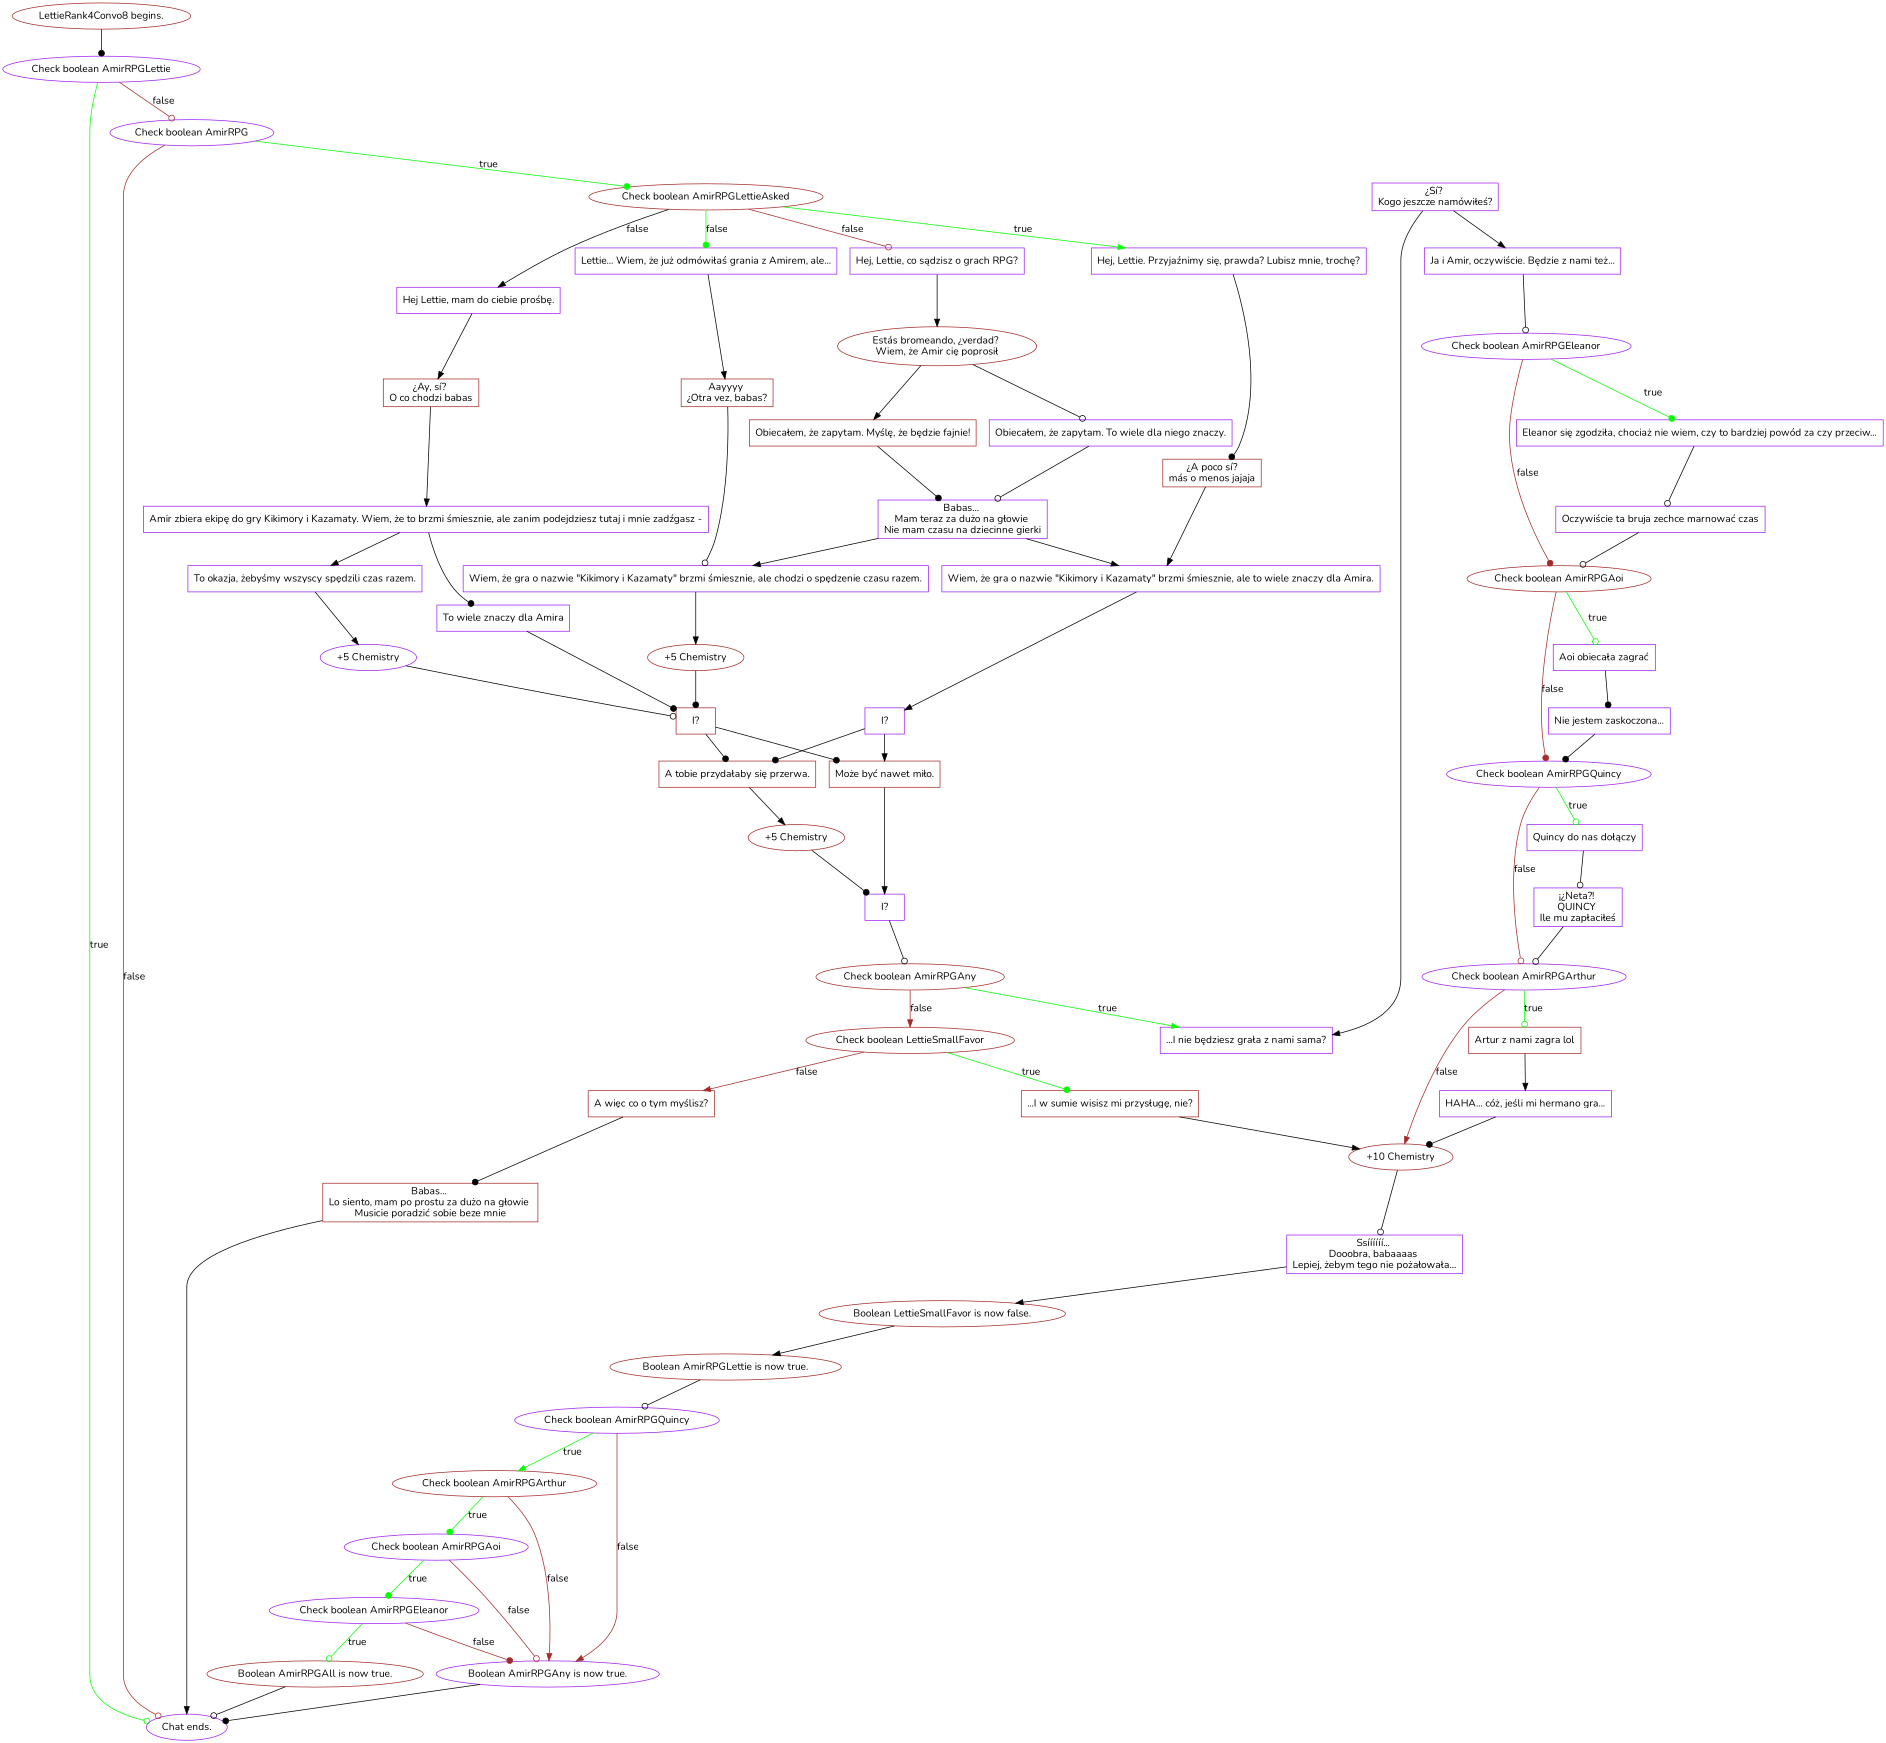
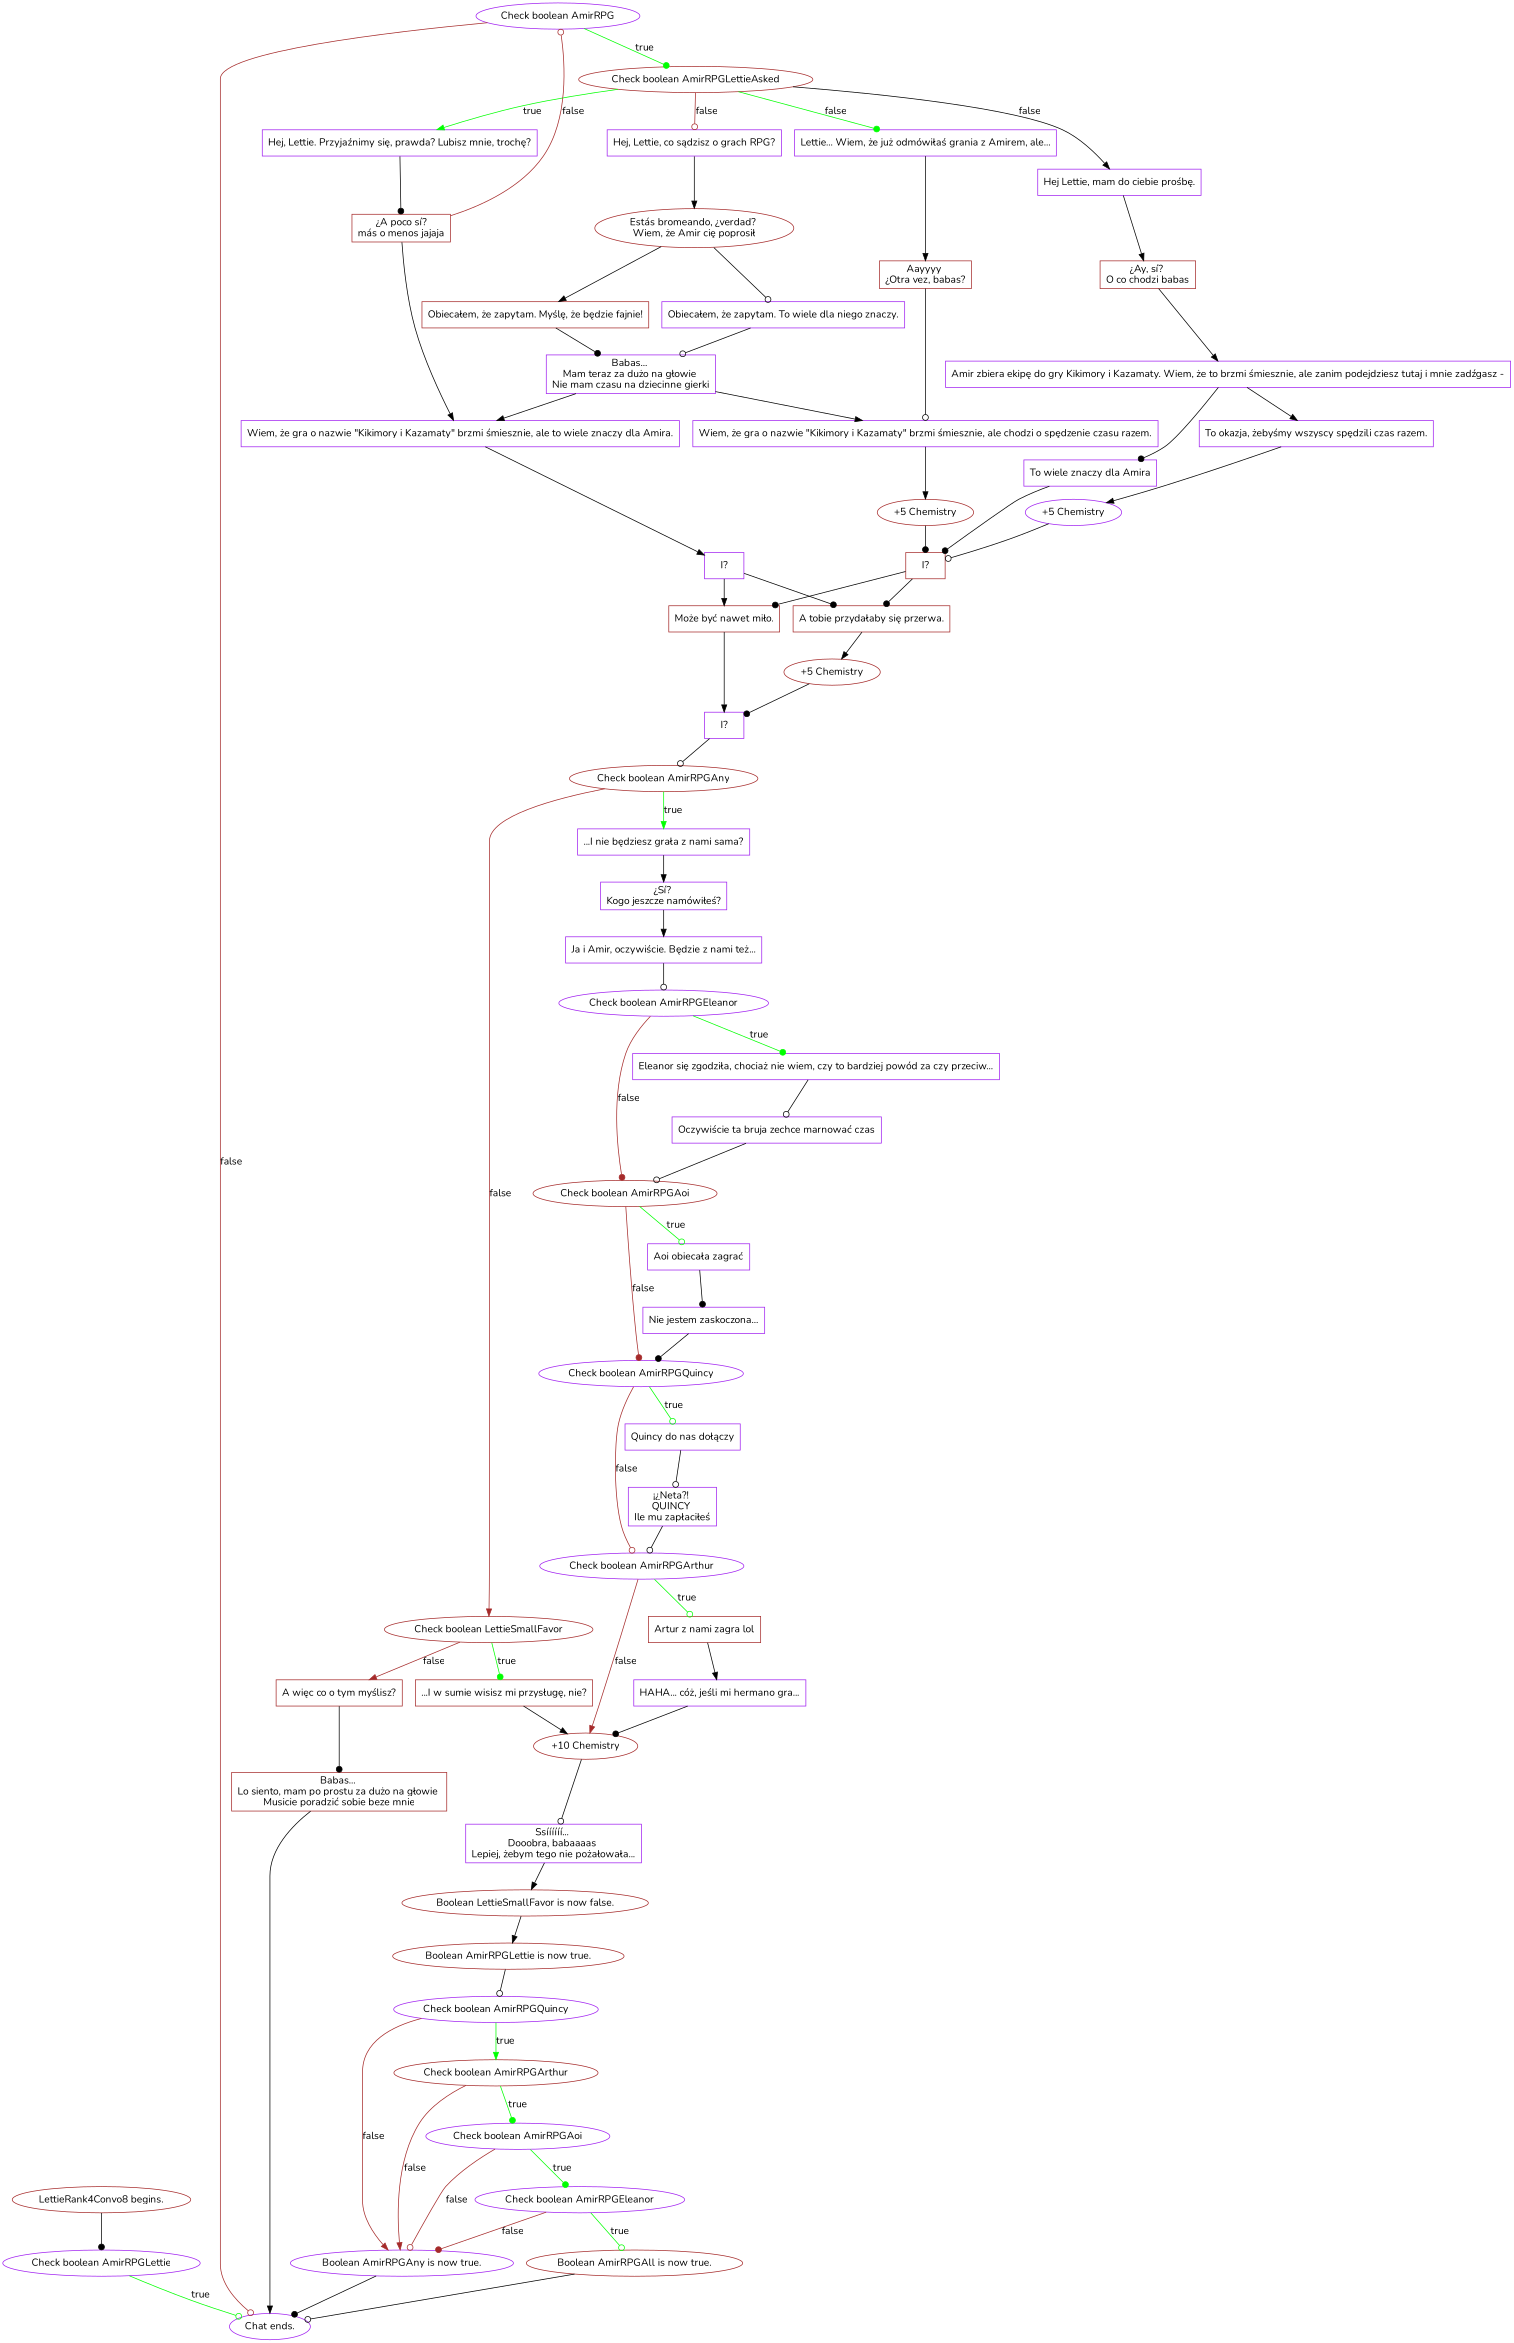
(144, 99) -> (546, 151)
(1401, 636) -> (664, 865)
